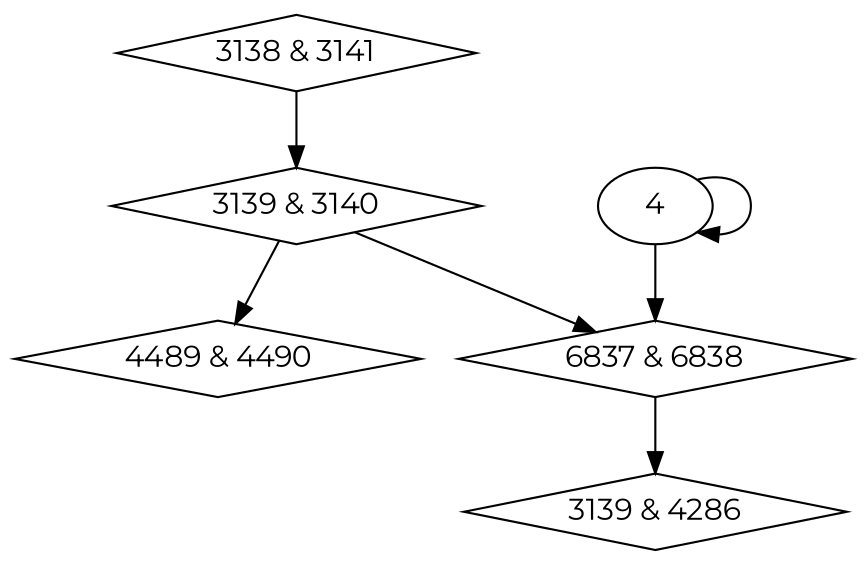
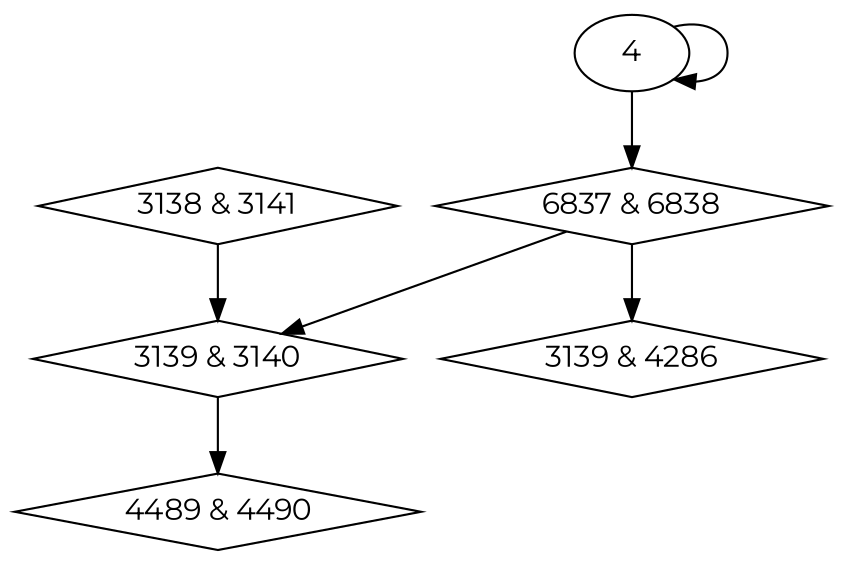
(465, 278) -> (434, 279)
